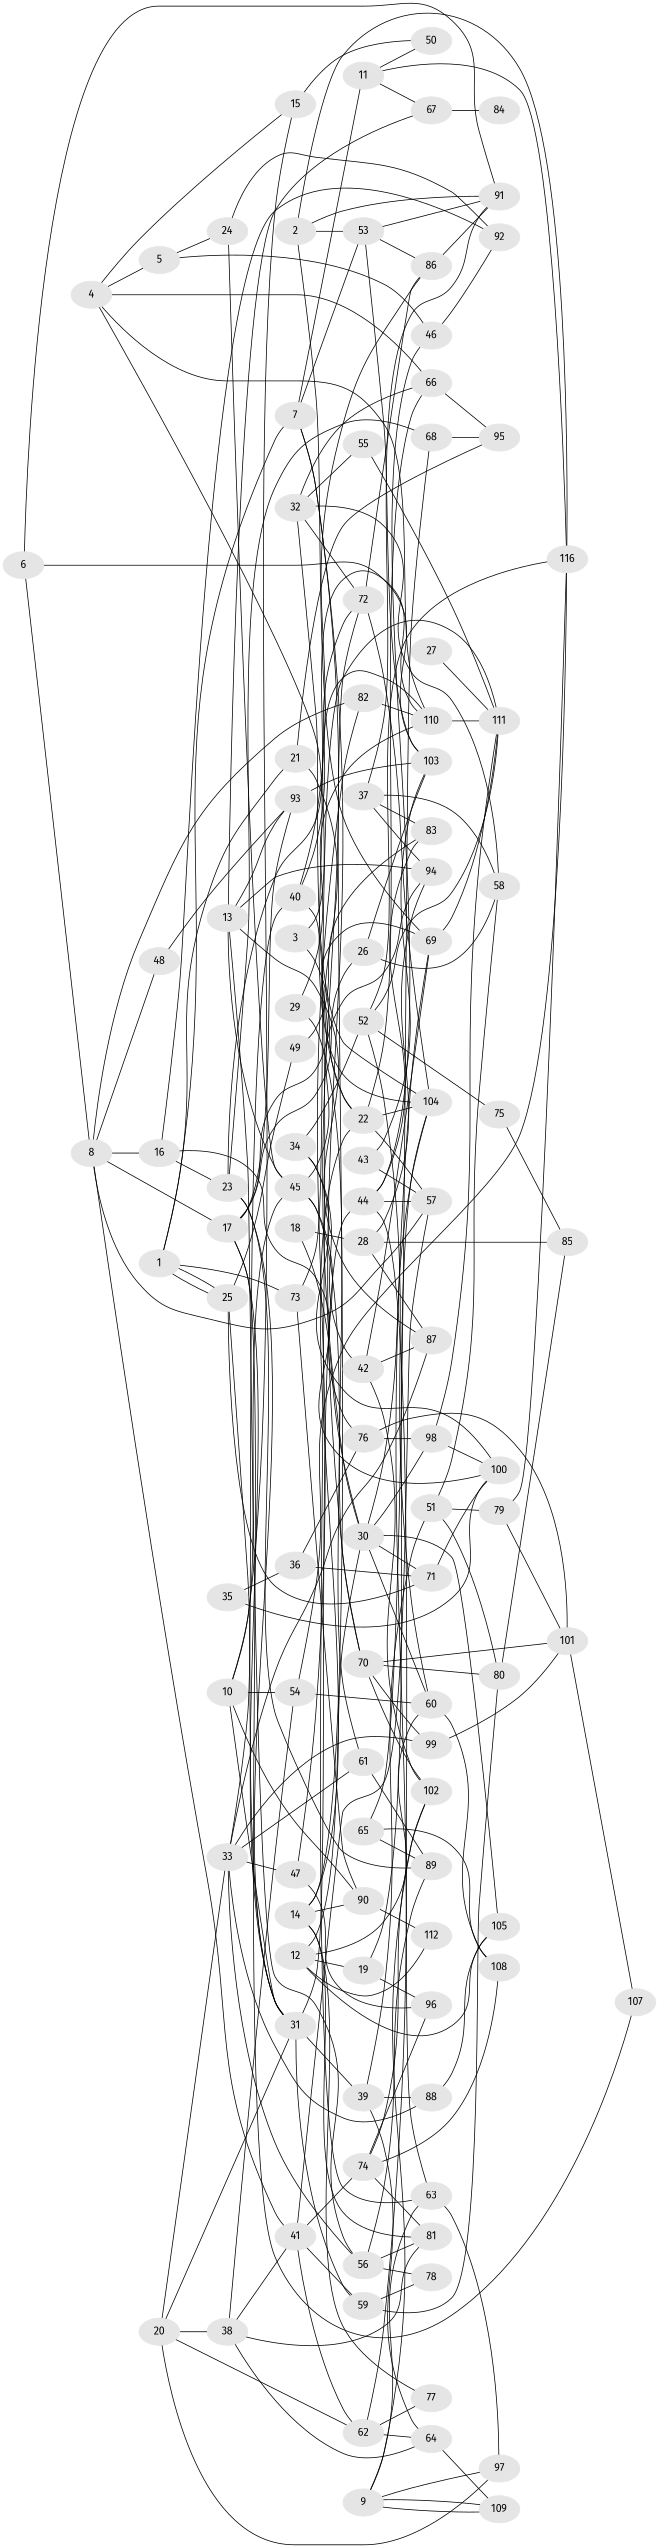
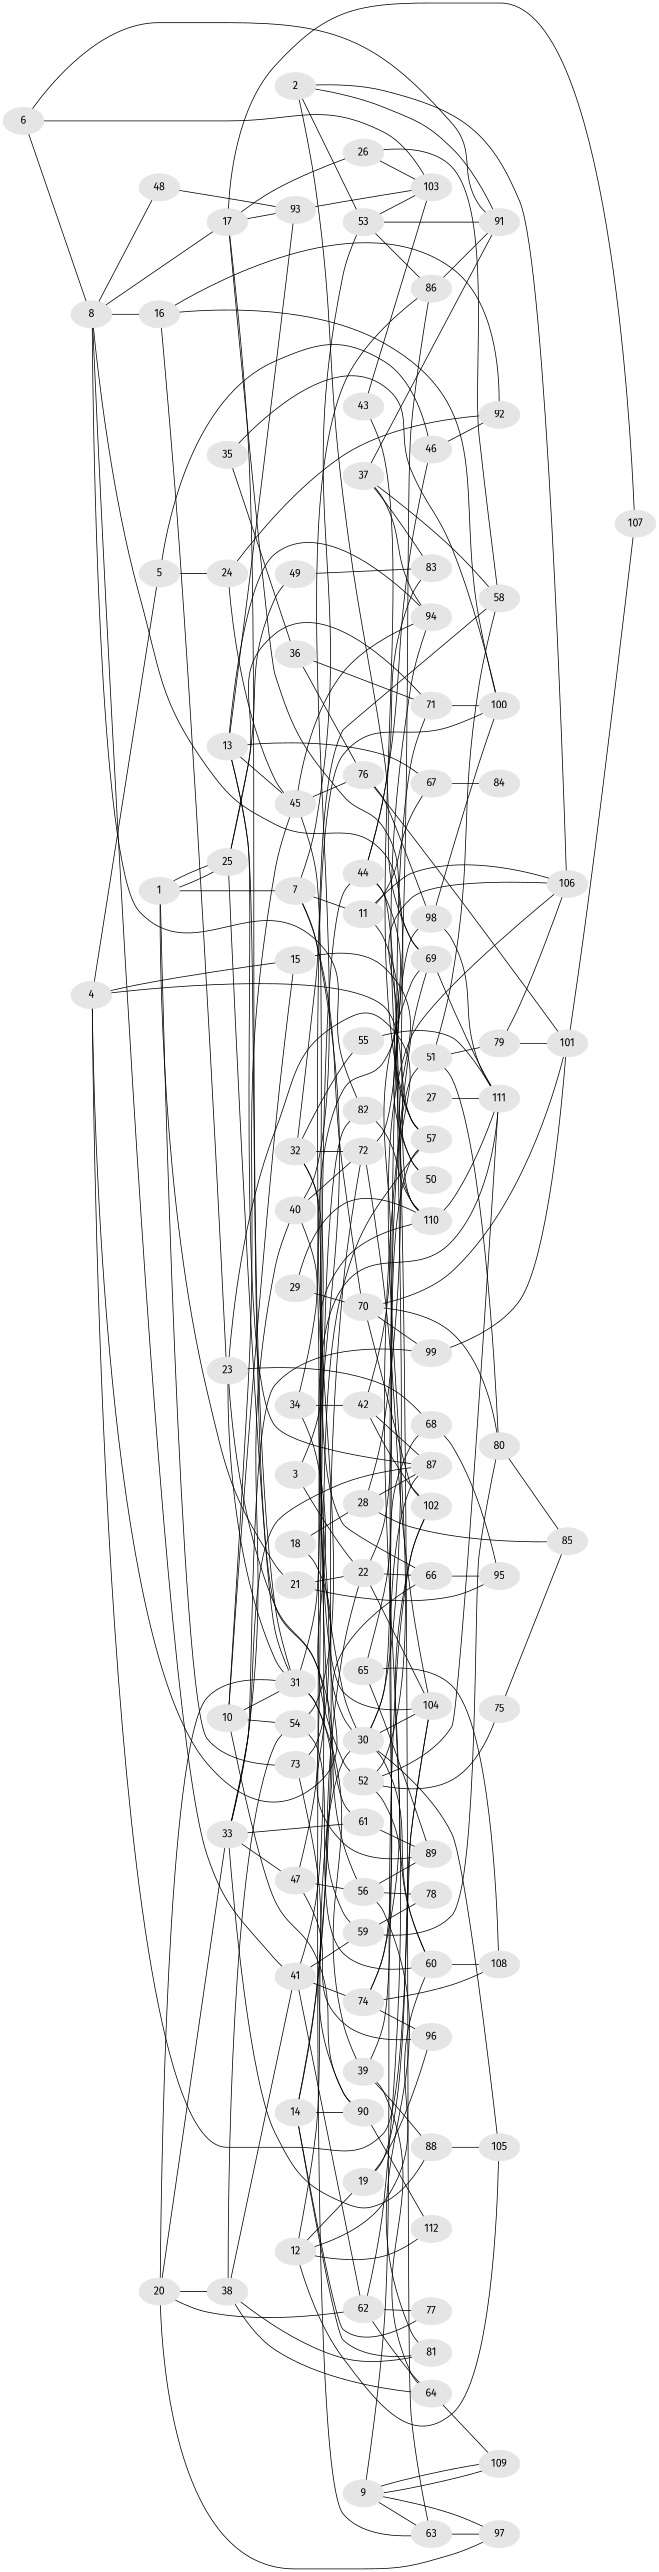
(567, 559) -> (567, 884)
(249, 2055) -> (329, 1886)
(397, 2202) -> (391, 1732)
